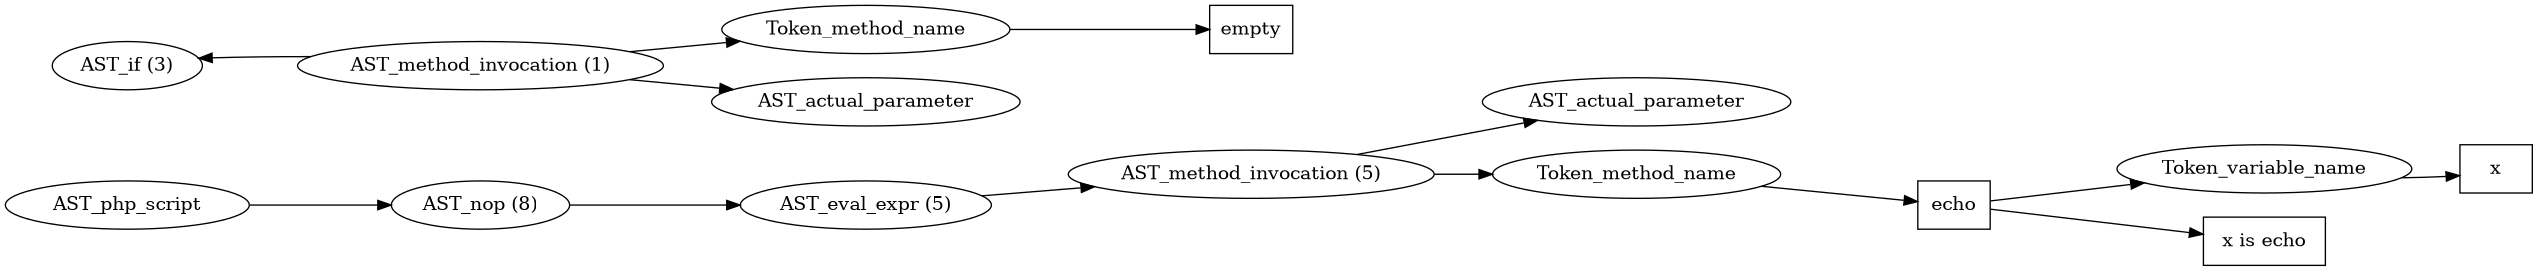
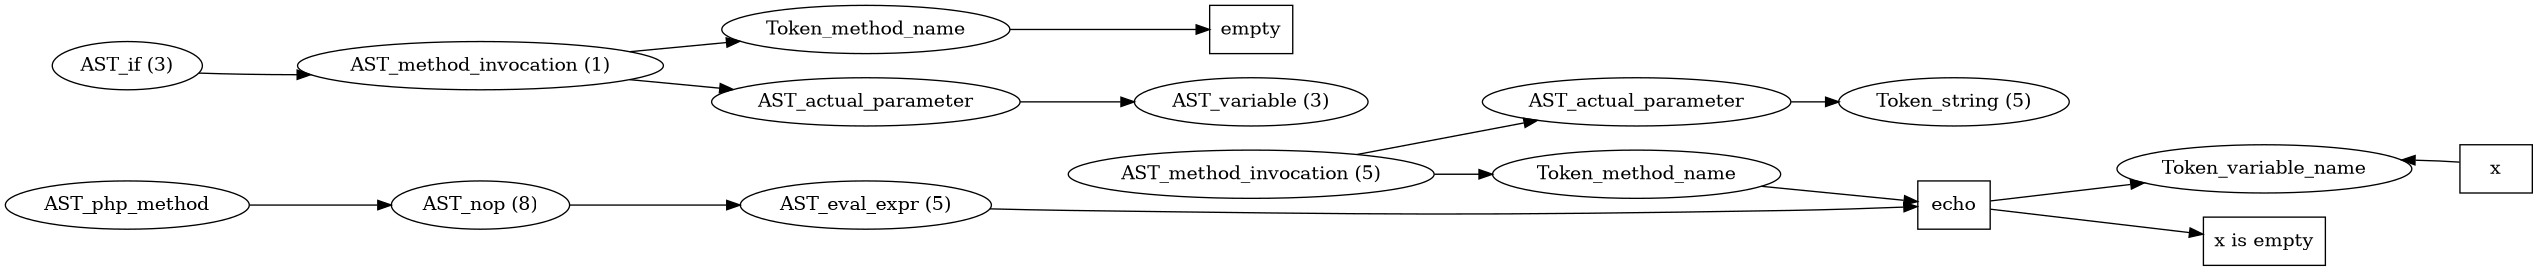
(261, 57) -> (248, 74)
none -> (1251, 102)
none -> (1954, 102)
(2424, 177) -> (2438, 161)
(1031, 192) -> (1447, 214)
(127, 205) -> (127, 205)
(2264, 241) -> (2264, 241)
